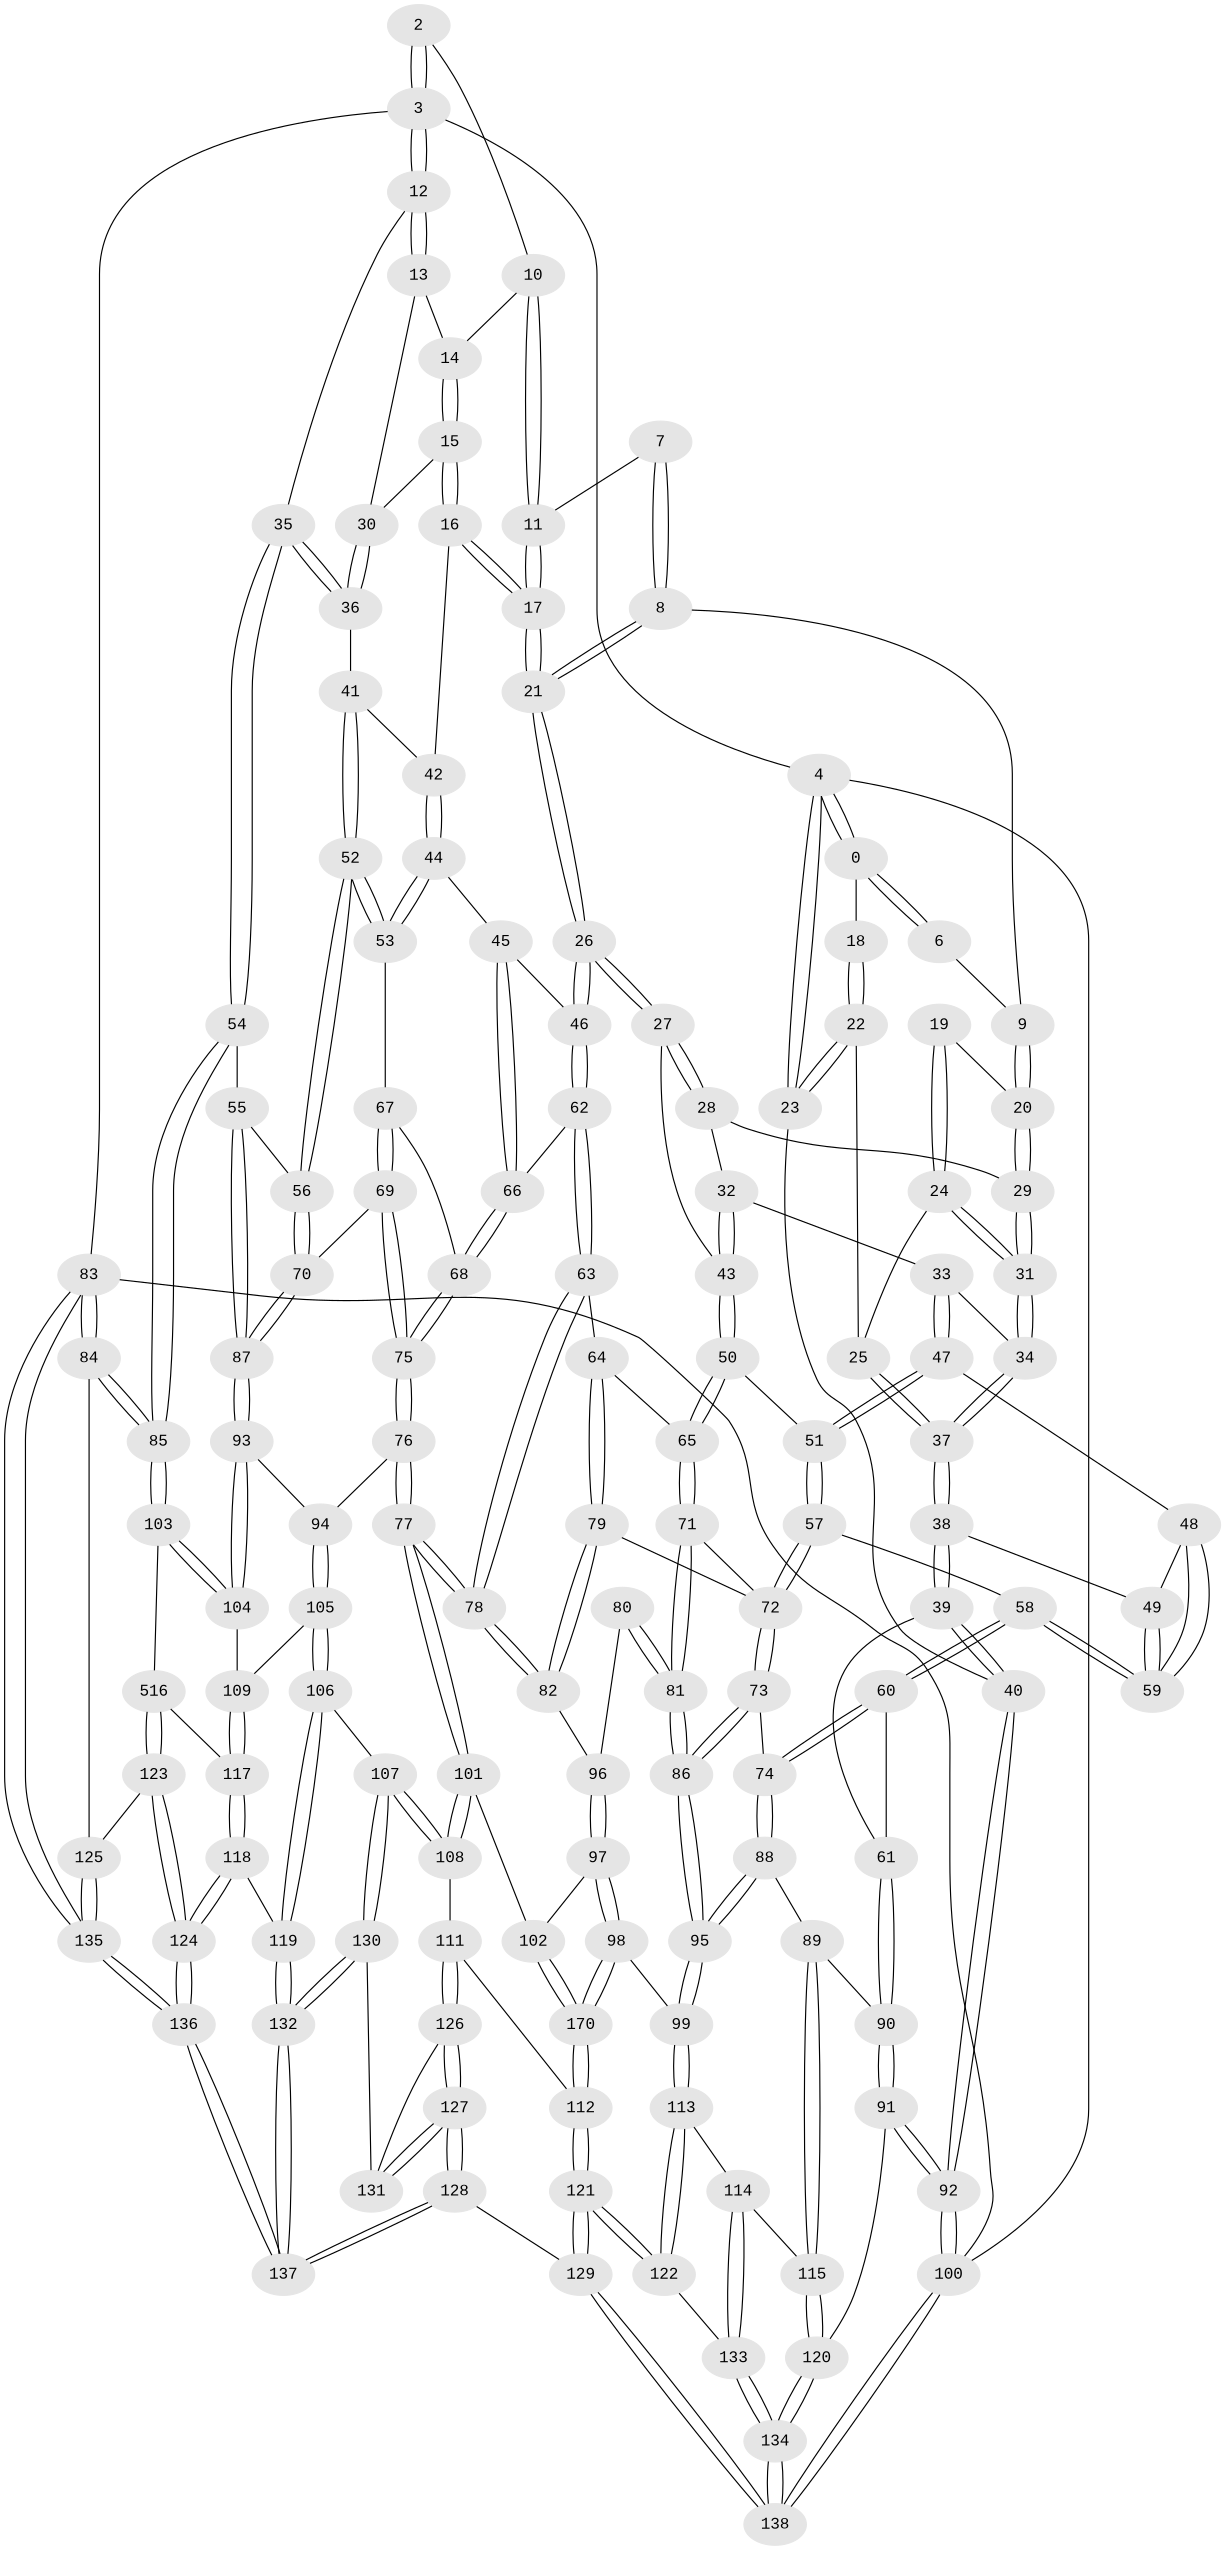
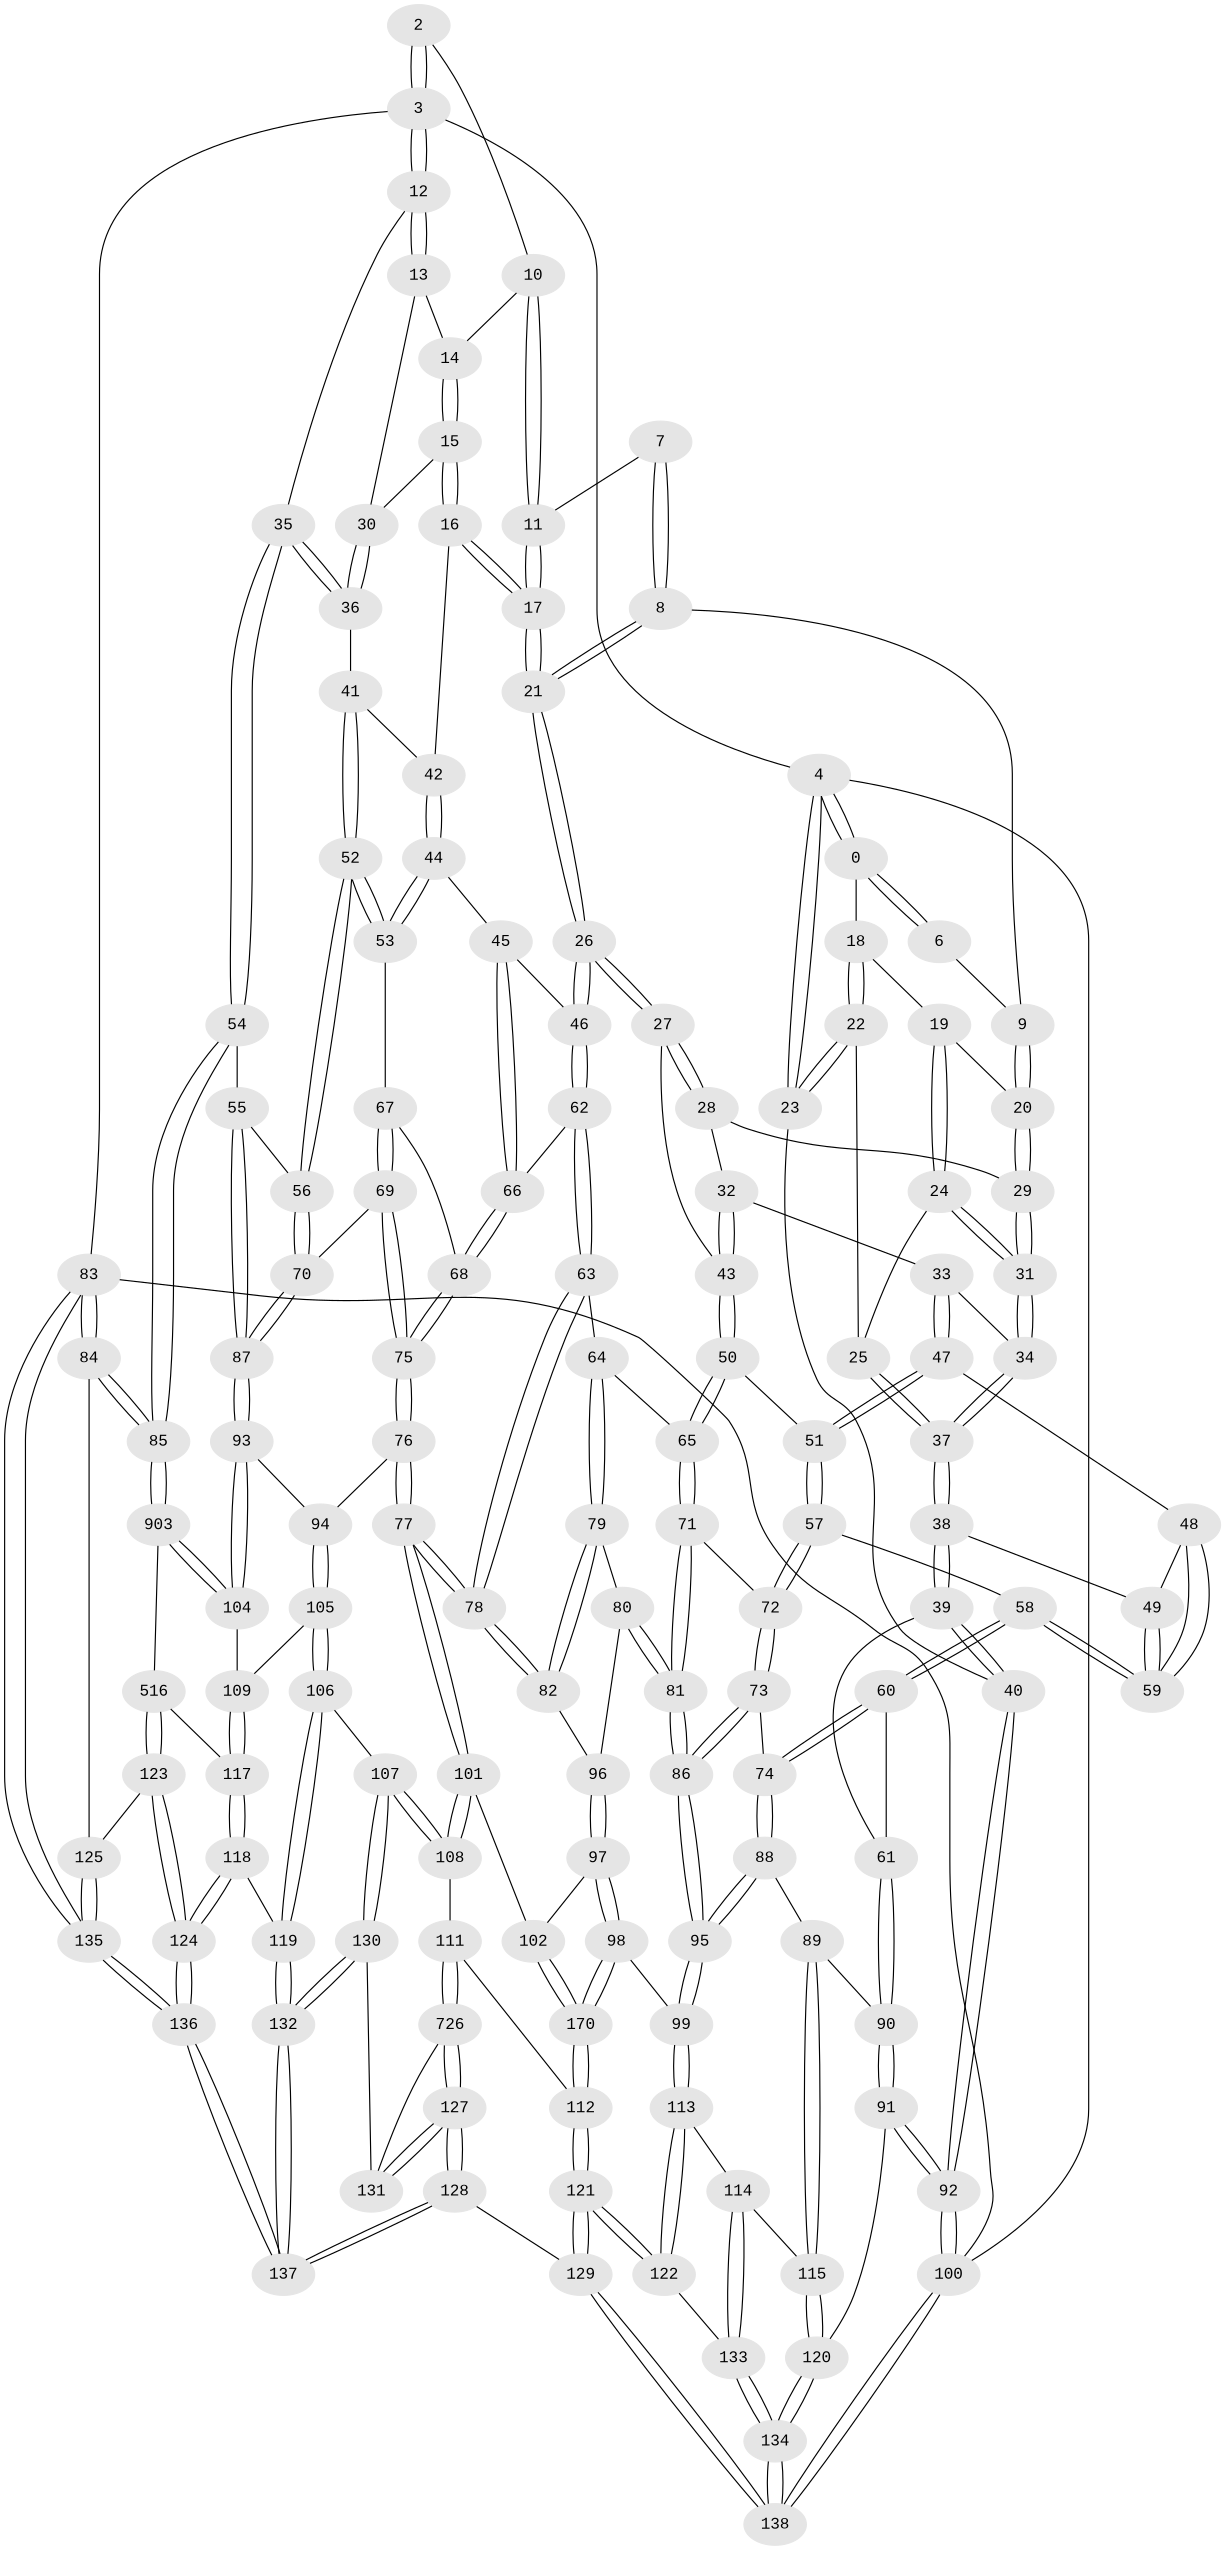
none -> (898, 983)
(159, 1525) -> (159, 1525)
(668, 1559) -> (610, 1567)
(450, 2025) -> (450, 2025)
